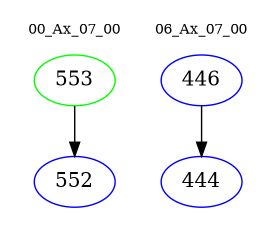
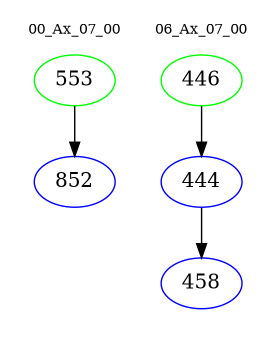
(202, 80) -> (202, 80)
(75, 182) -> (75, 182)
none -> (202, 283)
